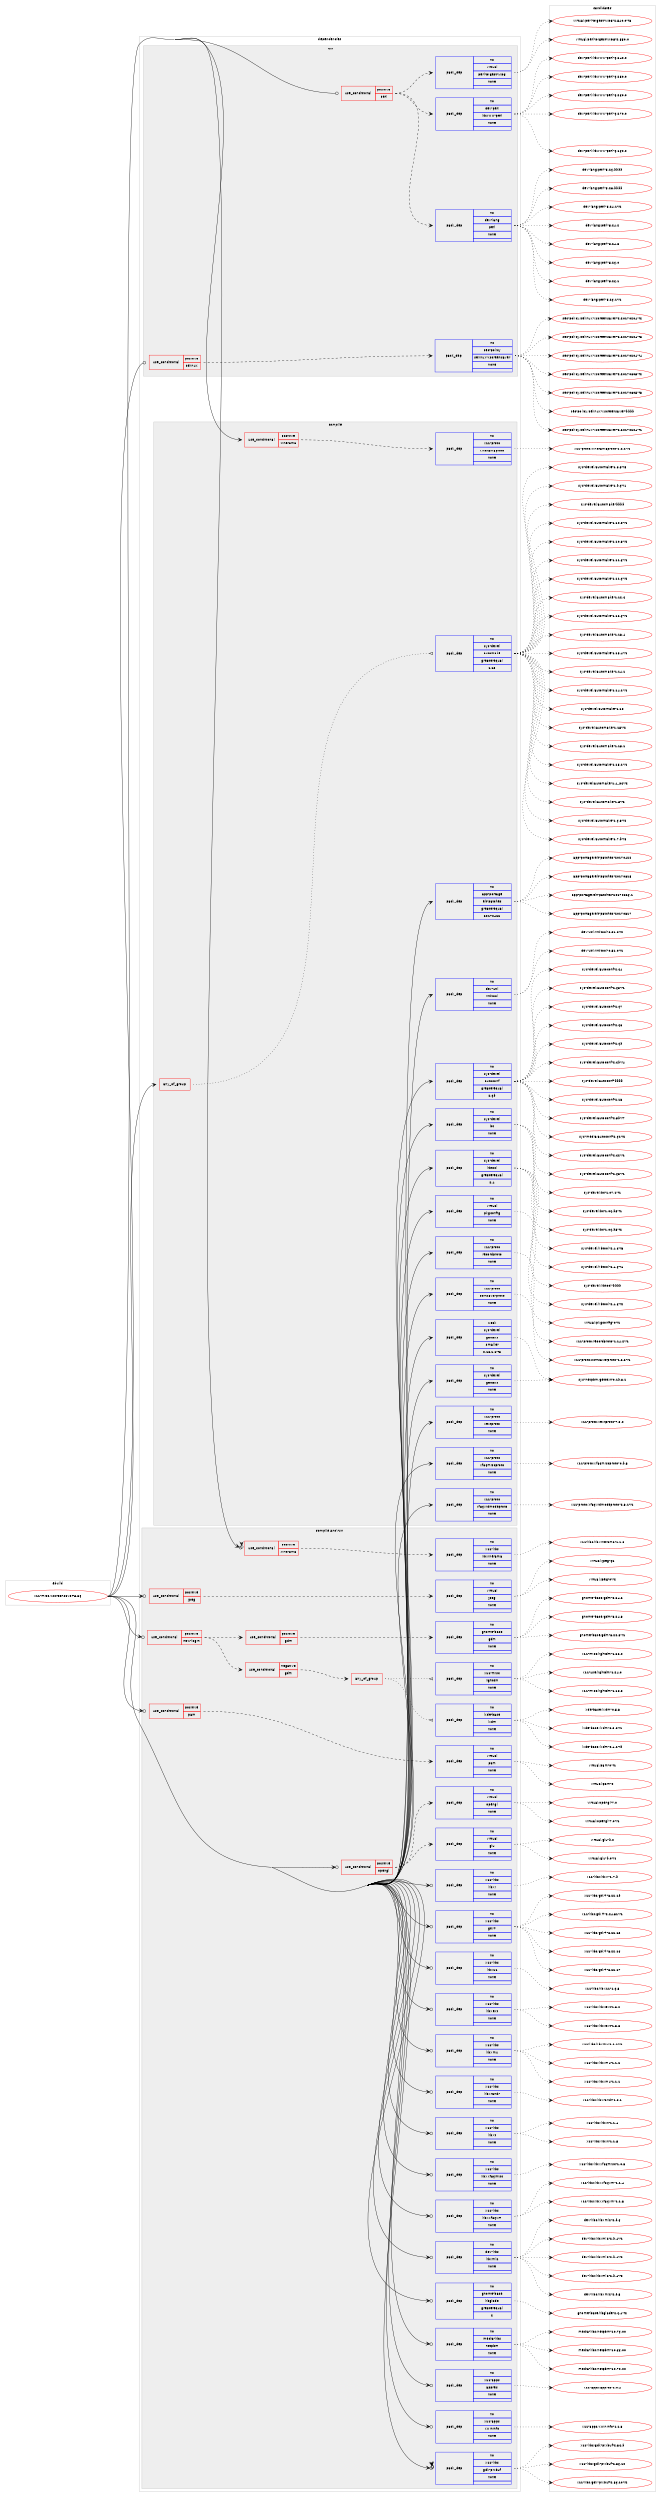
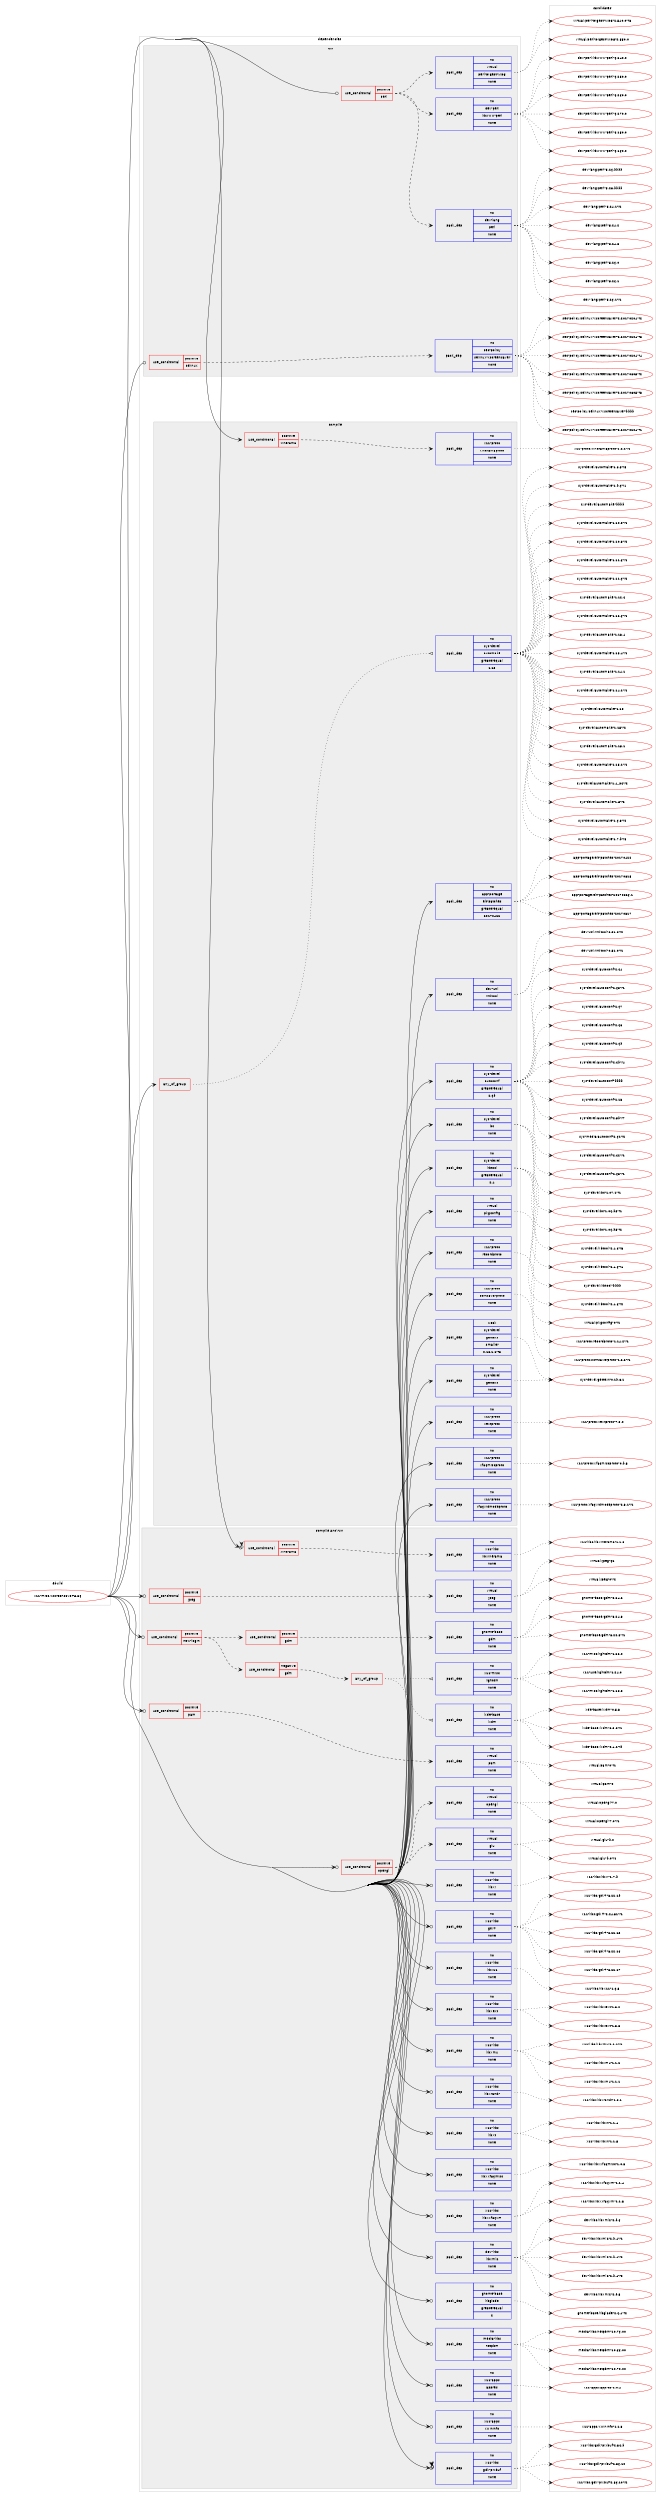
none -> (602, 133)
(602, 1380) -> (602, 1380)
